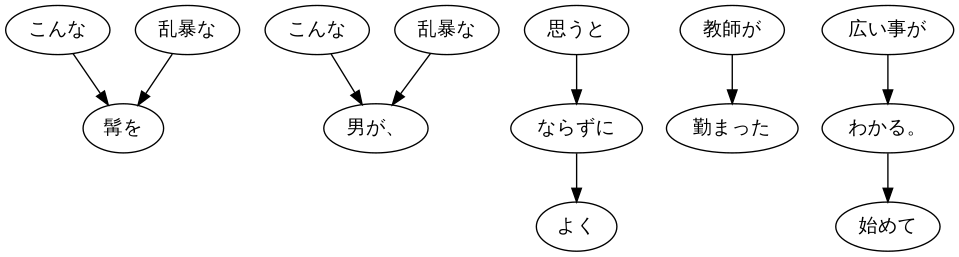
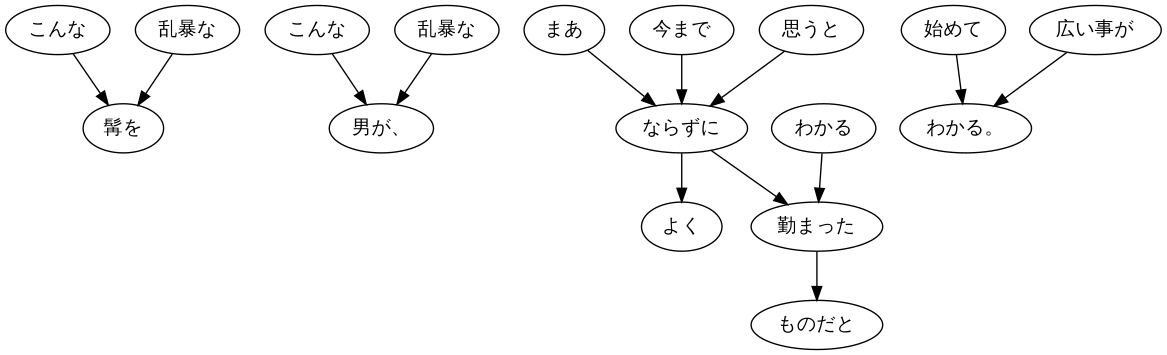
none -> (564, 30)
none -> (682, 30)
(732, 30) -> (824, 128)
(888, 171) -> (959, 72)
none -> (744, 174)
none -> (817, 325)
